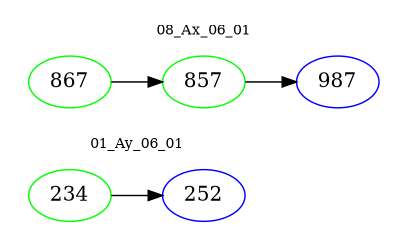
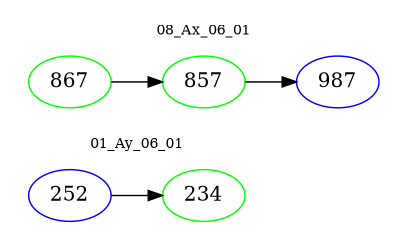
(130, 196) -> (130, 196)
